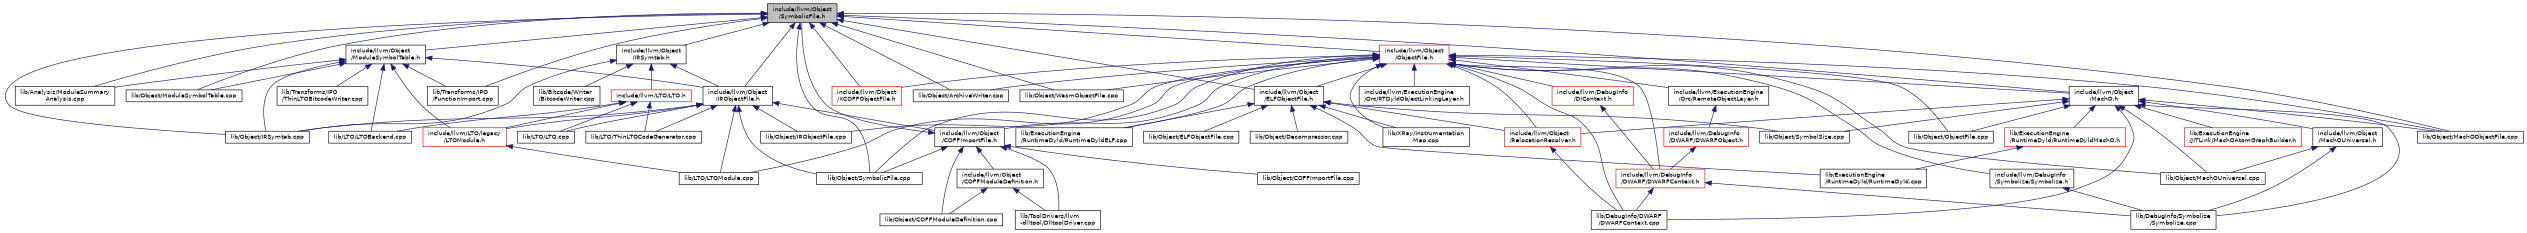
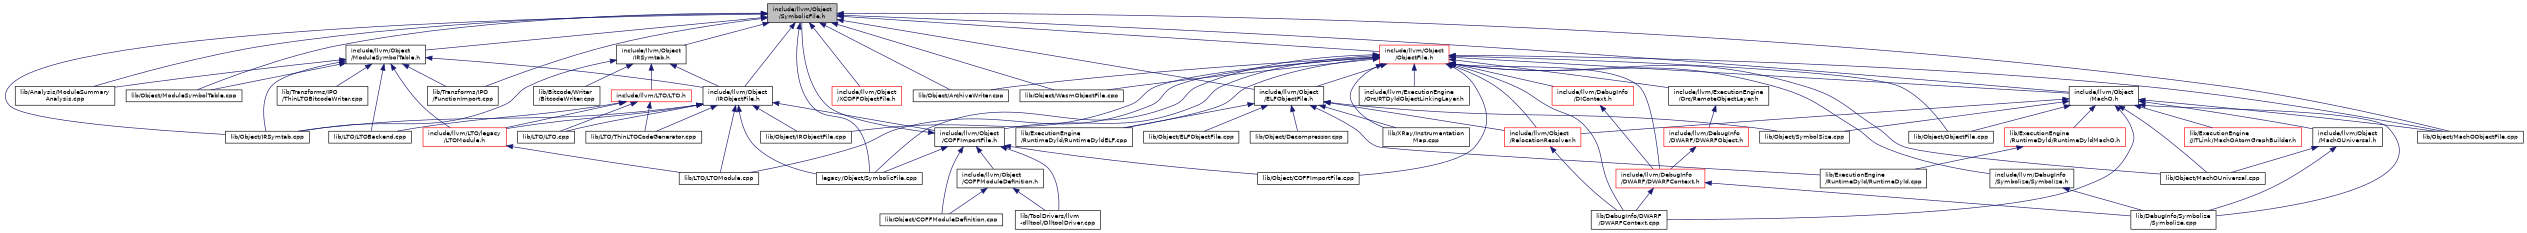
(1137, 65) -> (1474, 148)
(869, 179) -> (869, 179)
